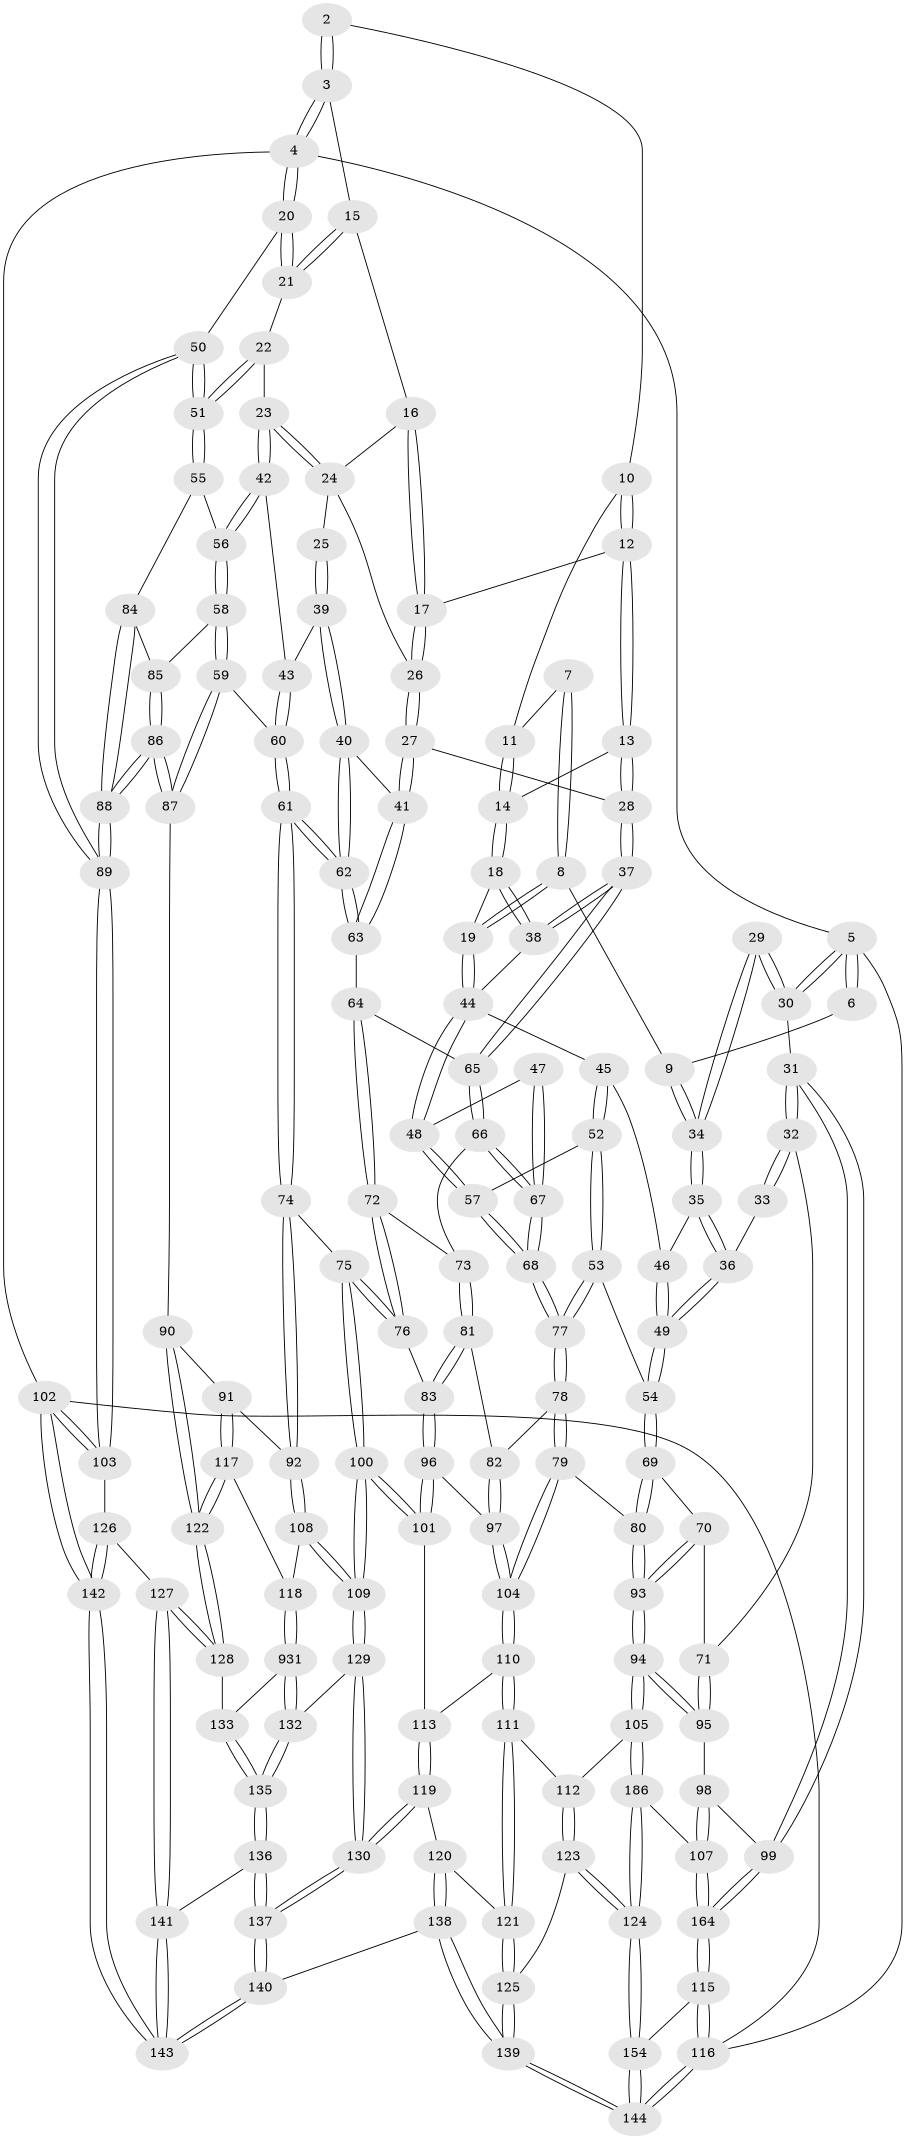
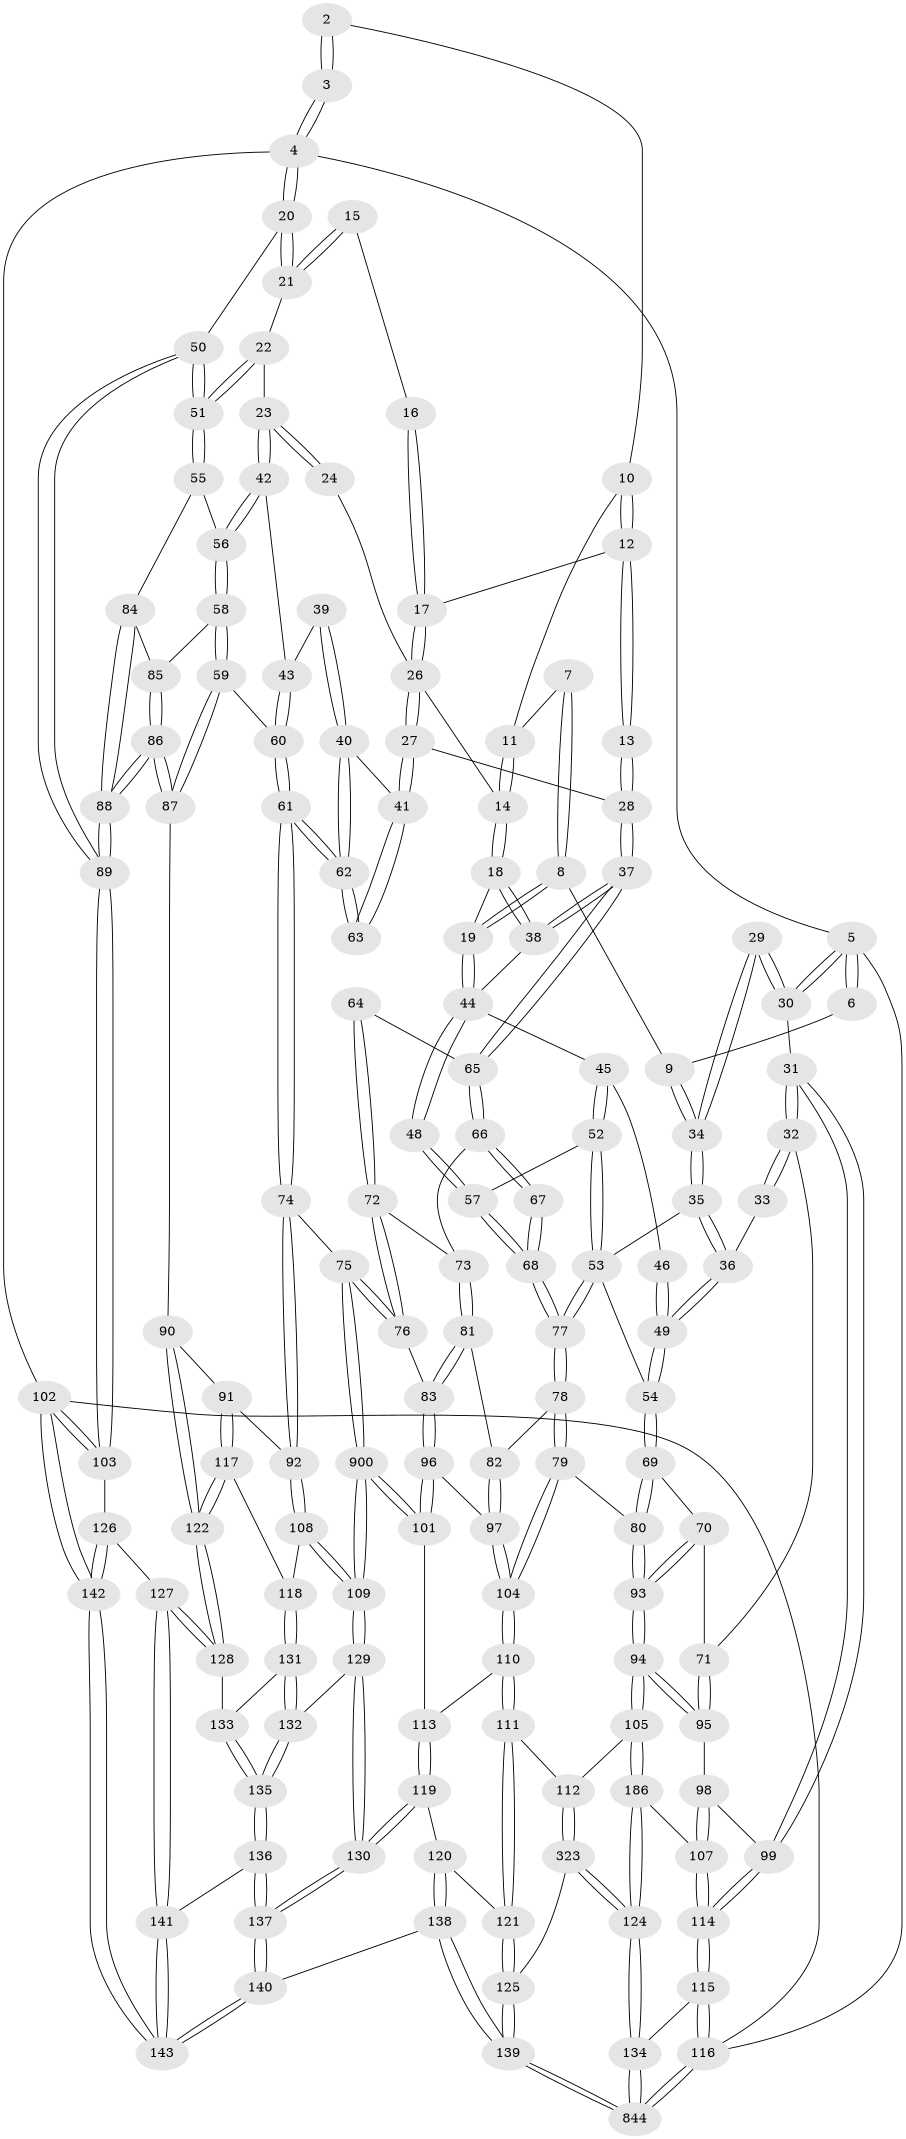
(340, 151) -> none
(370, 446) -> none
(322, 545) -> none
(565, 774) -> (459, 742)
(356, 971) -> none
(538, 1070) -> none
(680, 1234) -> (647, 1234)
(362, 1463) -> (362, 1463)
(291, 1660) -> (291, 1660)
(569, 1857) -> (569, 1857)
(703, 1922) -> (703, 1922)
(635, 2054) -> (635, 2054)
(635, 2119) -> (635, 2119)
